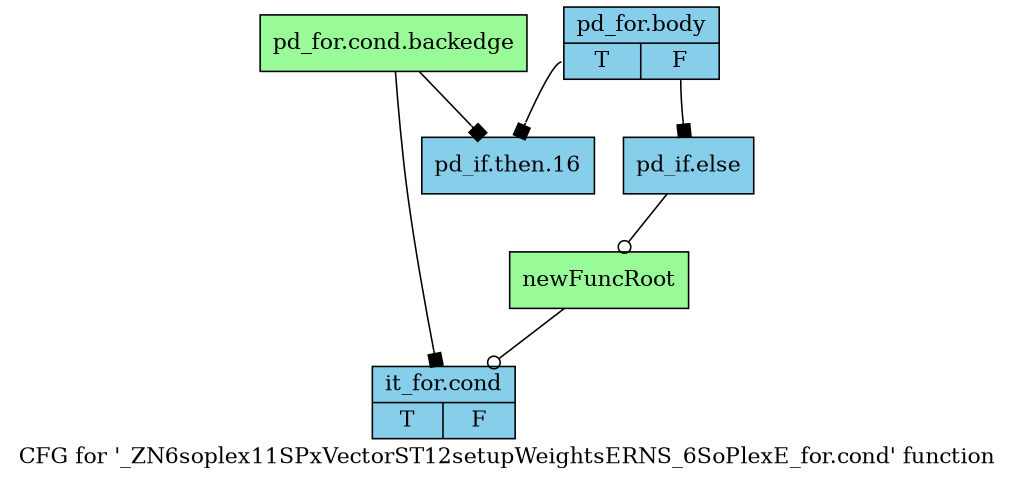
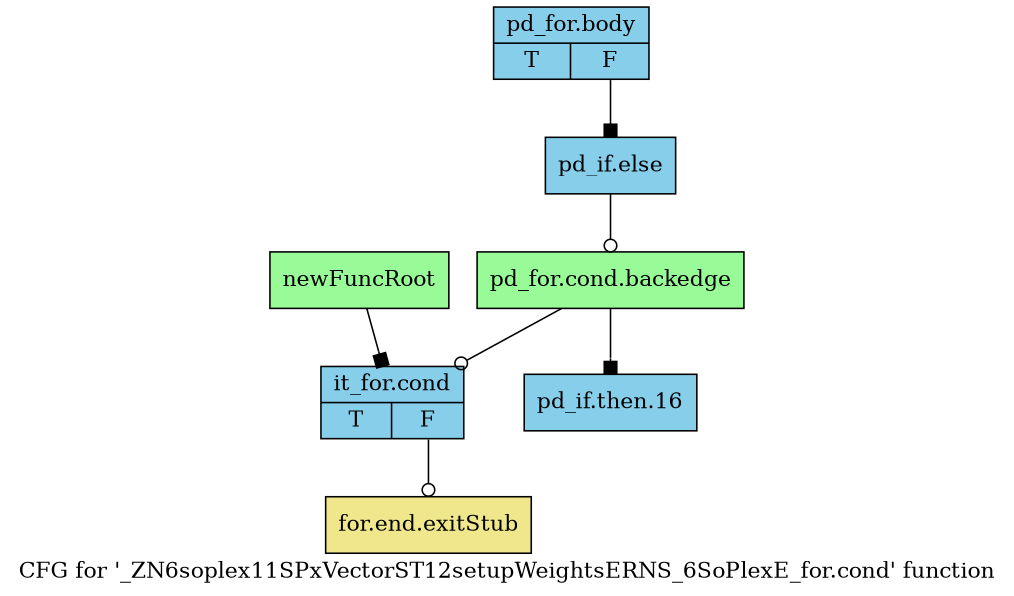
(541, 90) -> none
(410, 212) -> (514, 334)
(648, 218) -> (611, 217)
(532, 334) -> (373, 330)
none -> (428, 525)
